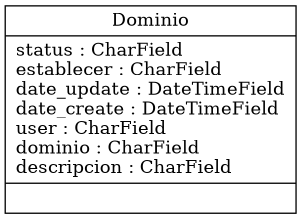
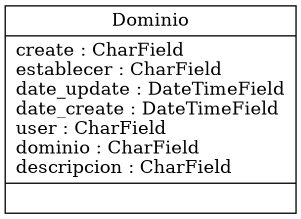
(100, 50) -> (100, 50)
